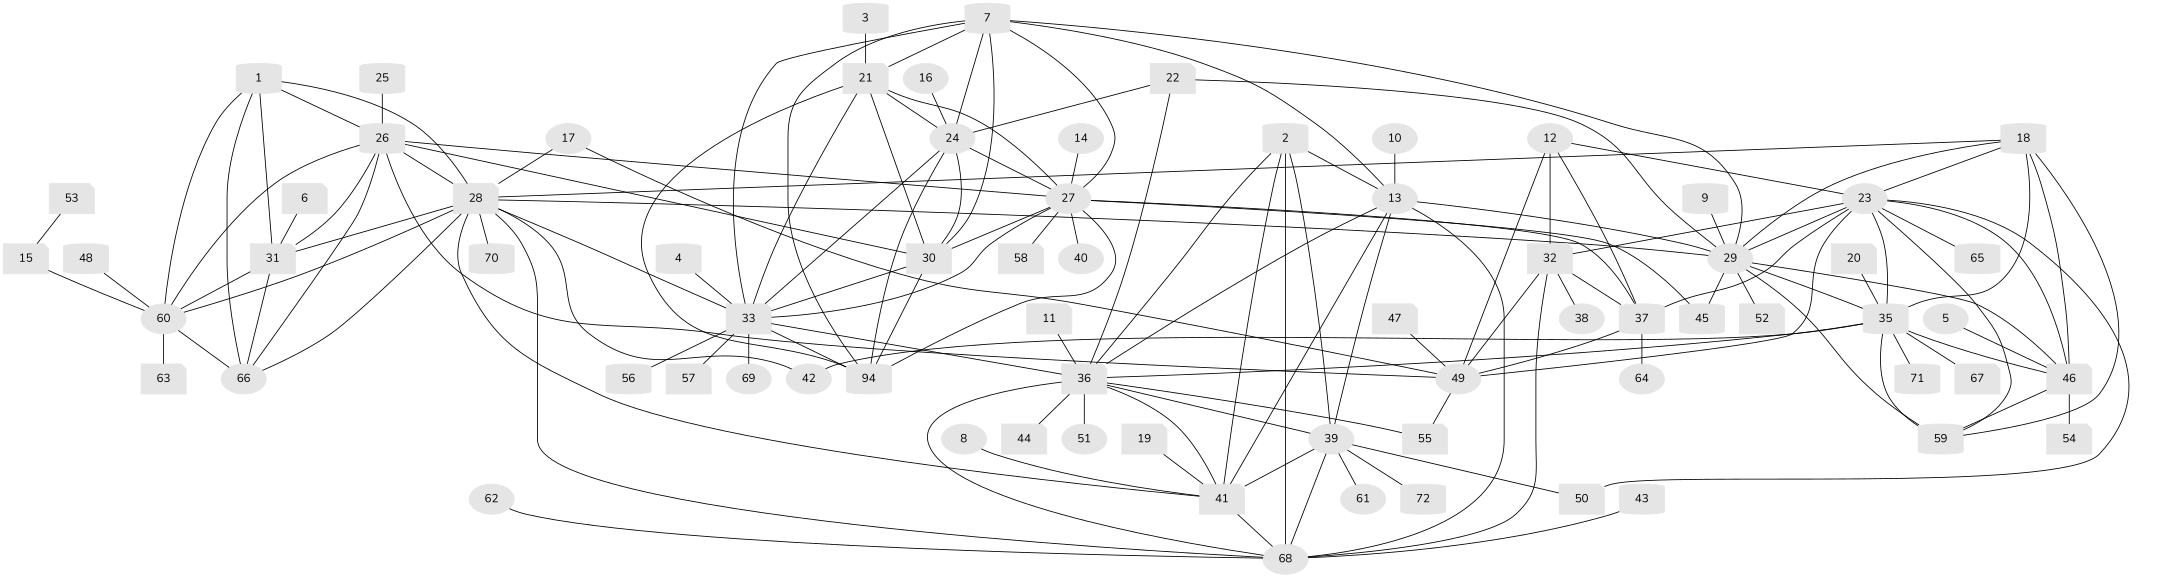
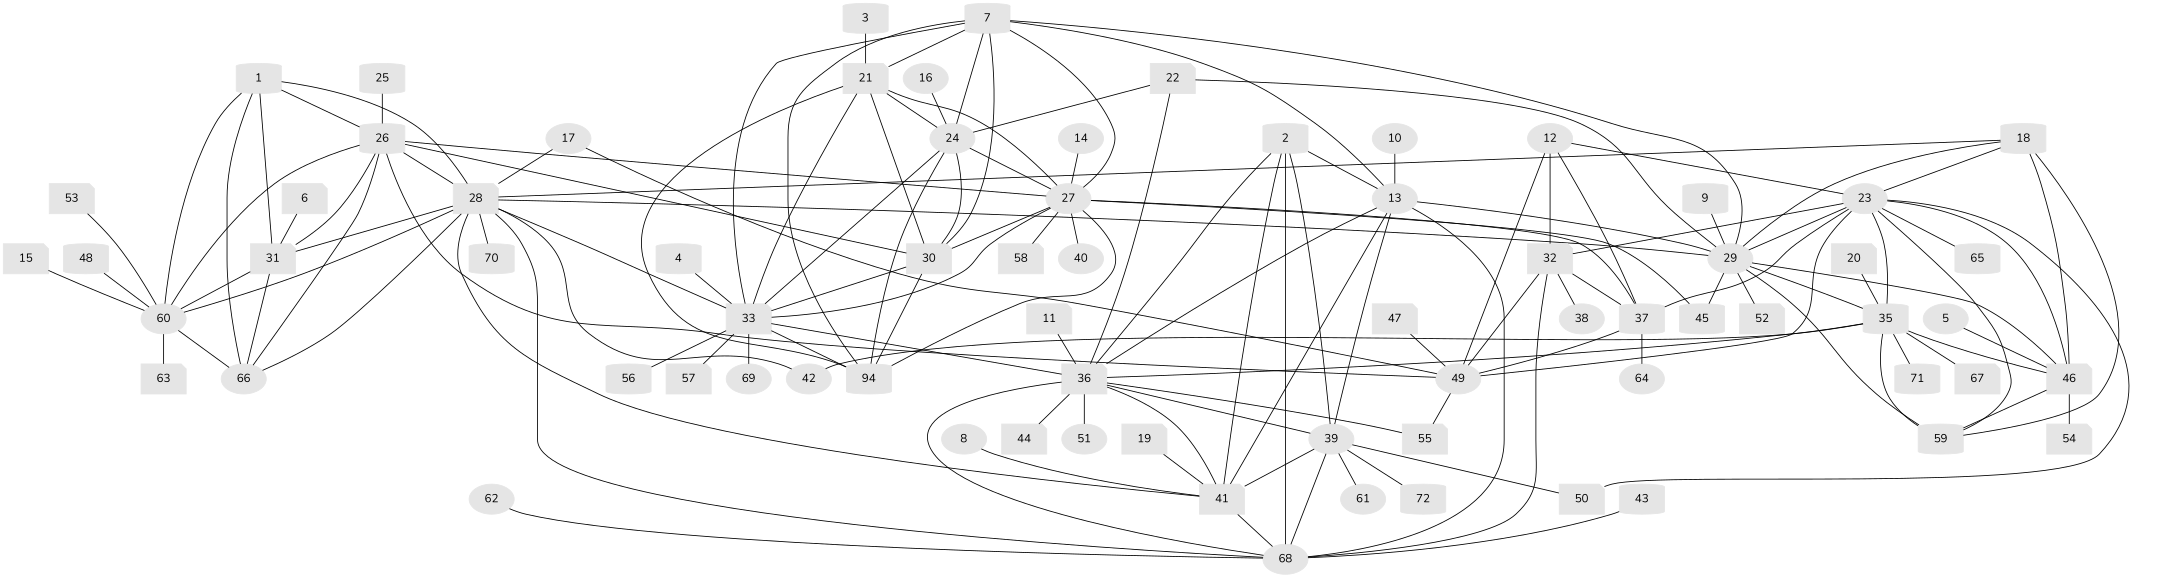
(49, 229) -> (126, 256)
(2012, 266) -> none
